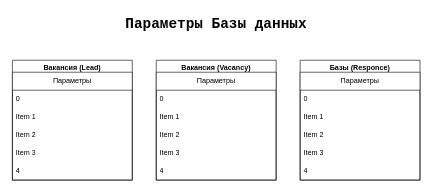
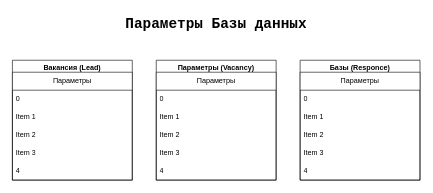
(216, 68) -> (216, 68)
